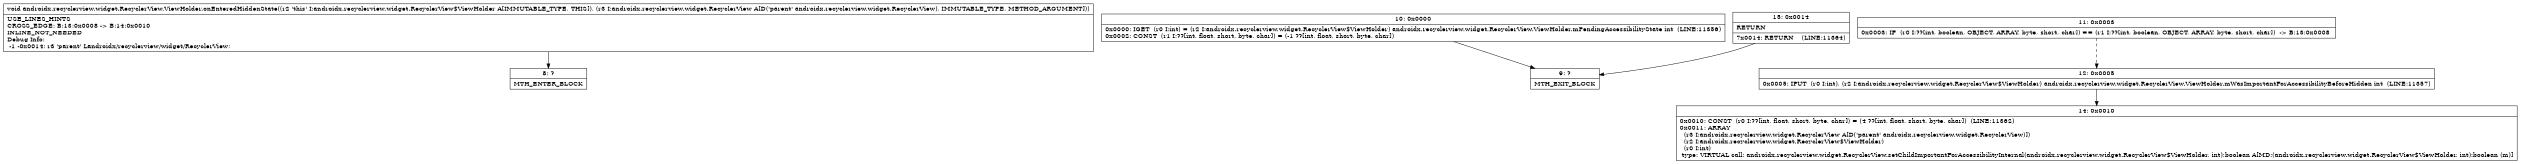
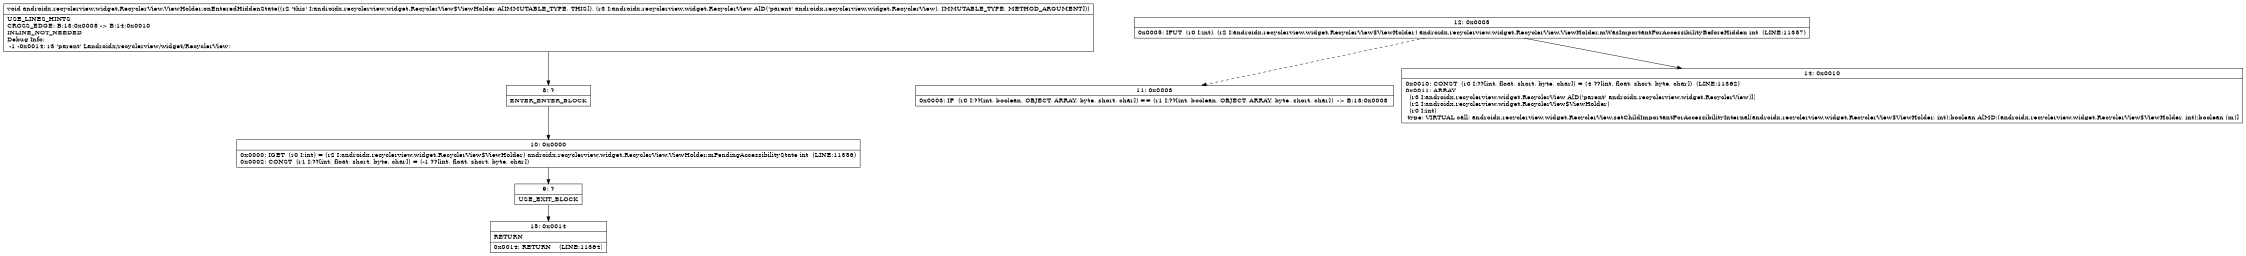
(1791, 38) -> (548, 247)
(2097, 51) -> (1315, 61)
(1680, 63) -> (548, 211)
(548, 84) -> (548, 101)
(1565, 84) -> (548, 199)
none -> (548, 121)
